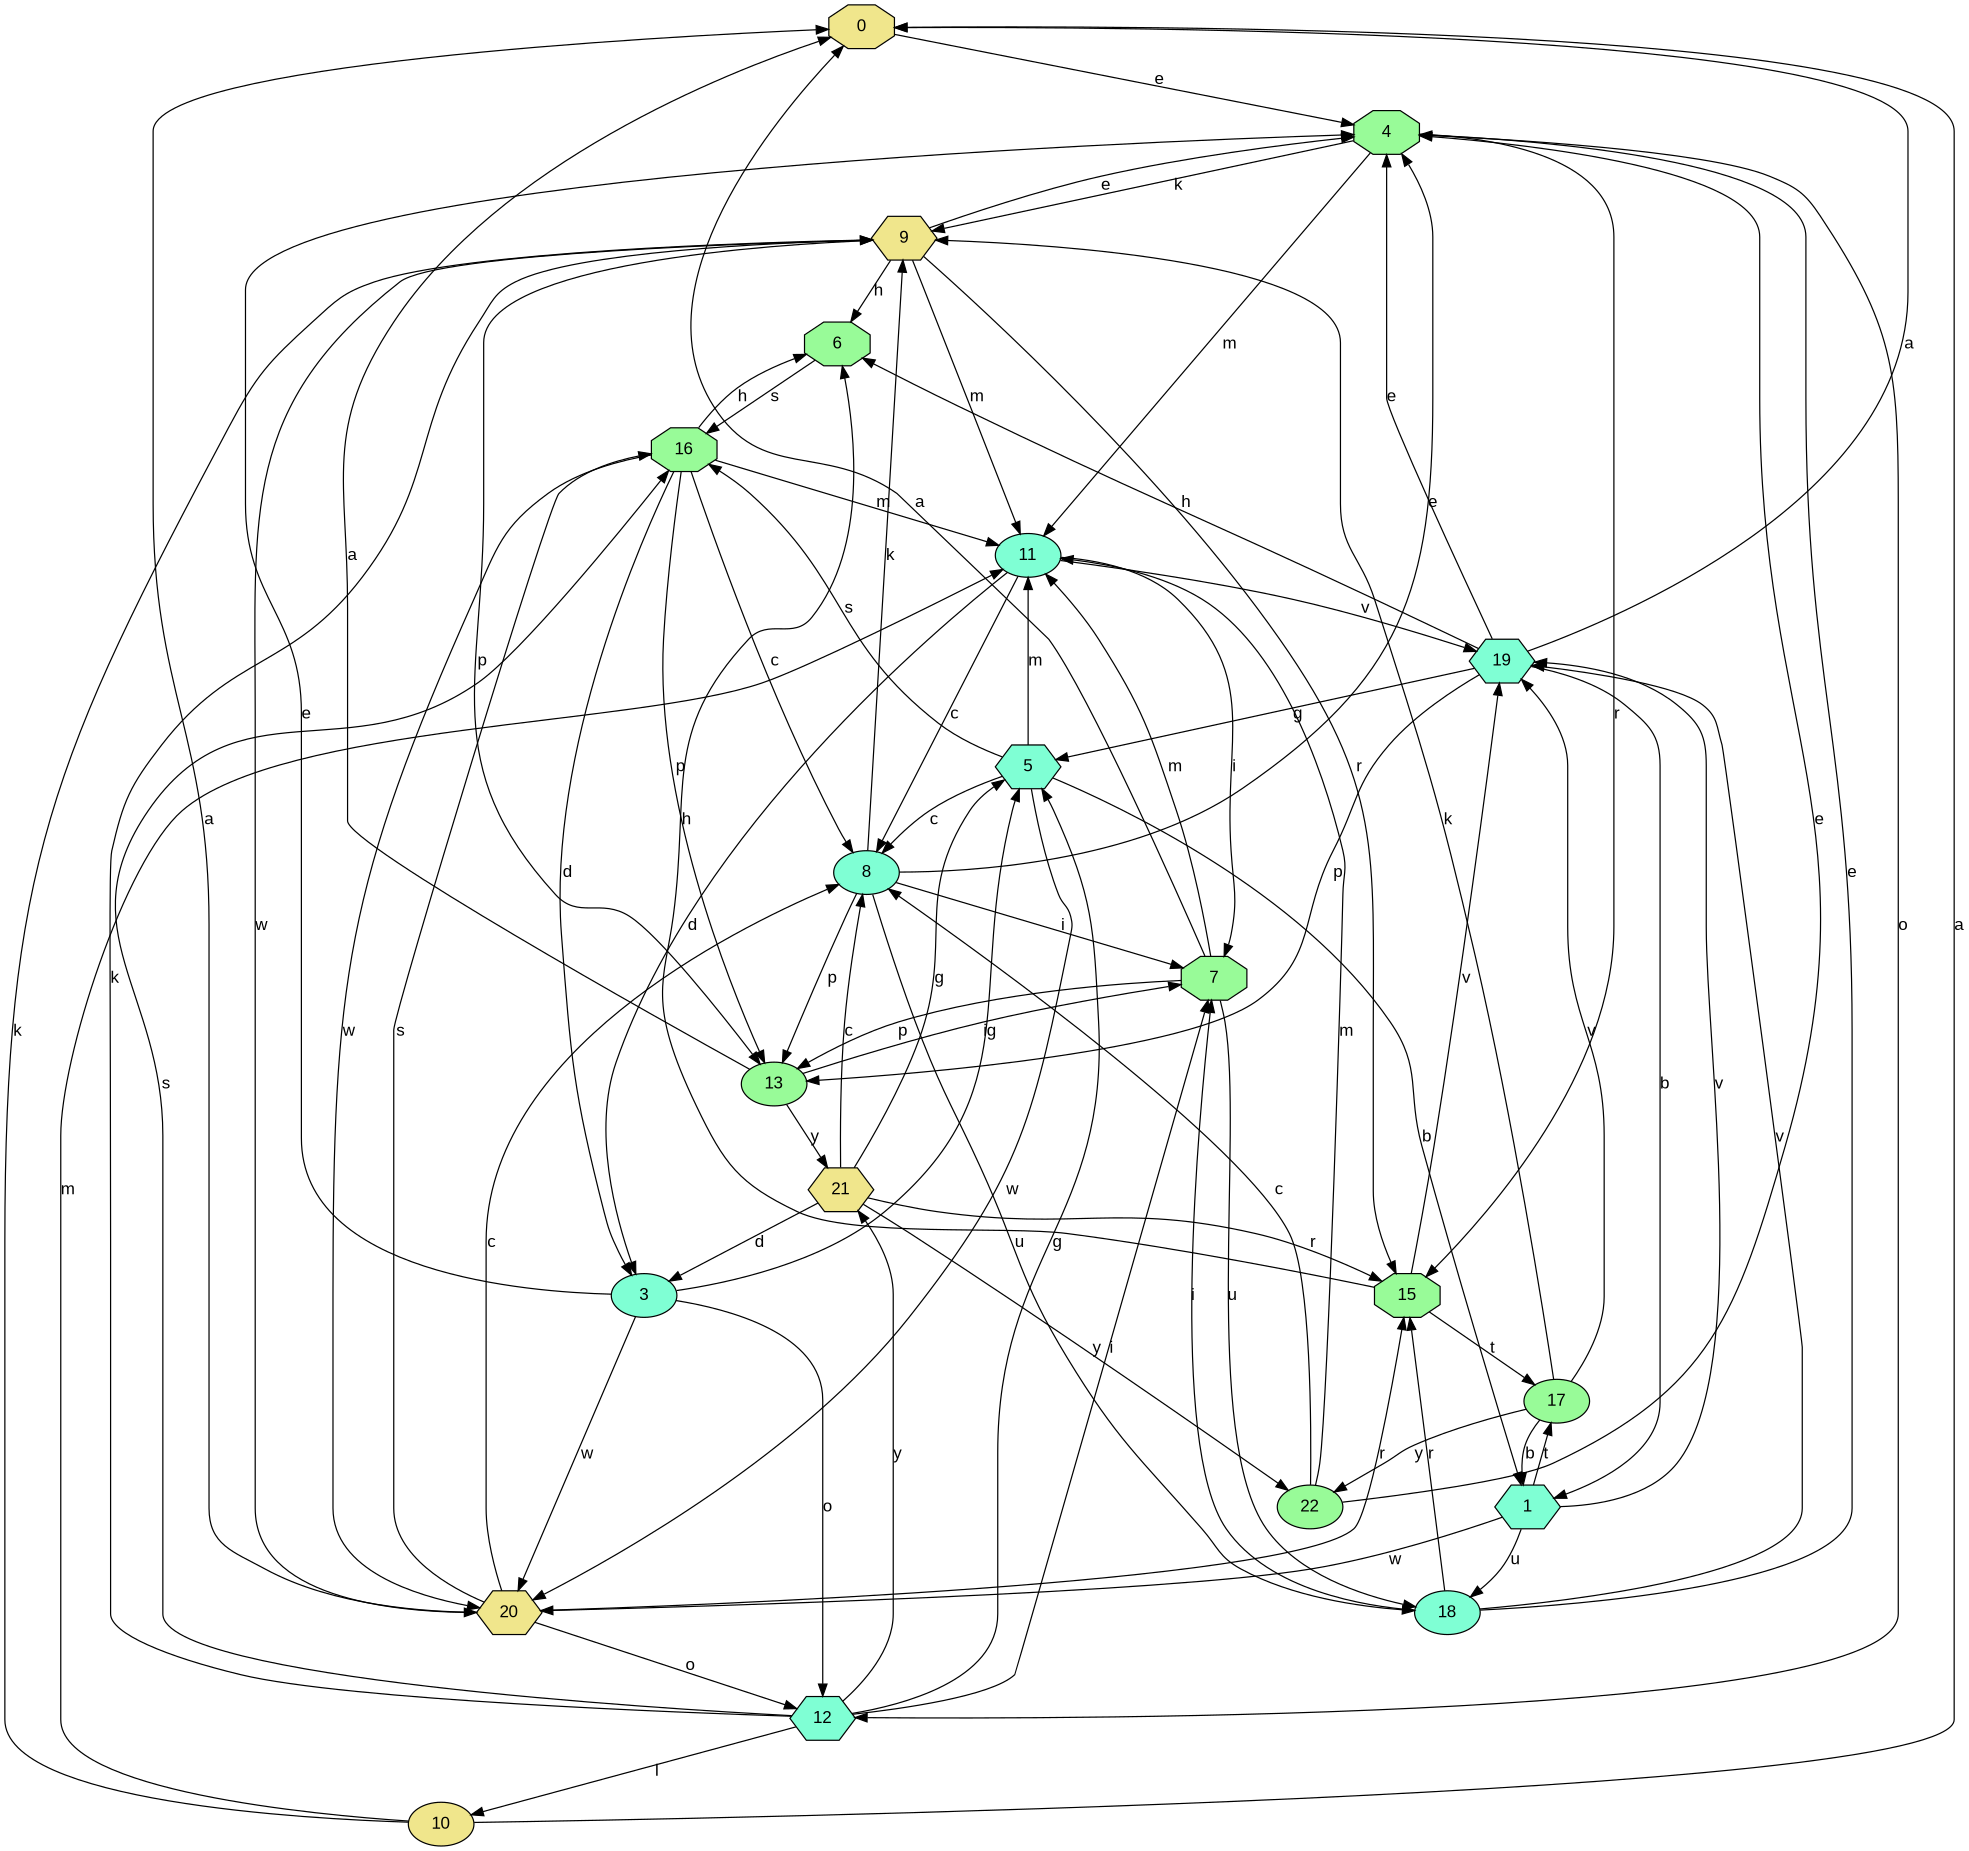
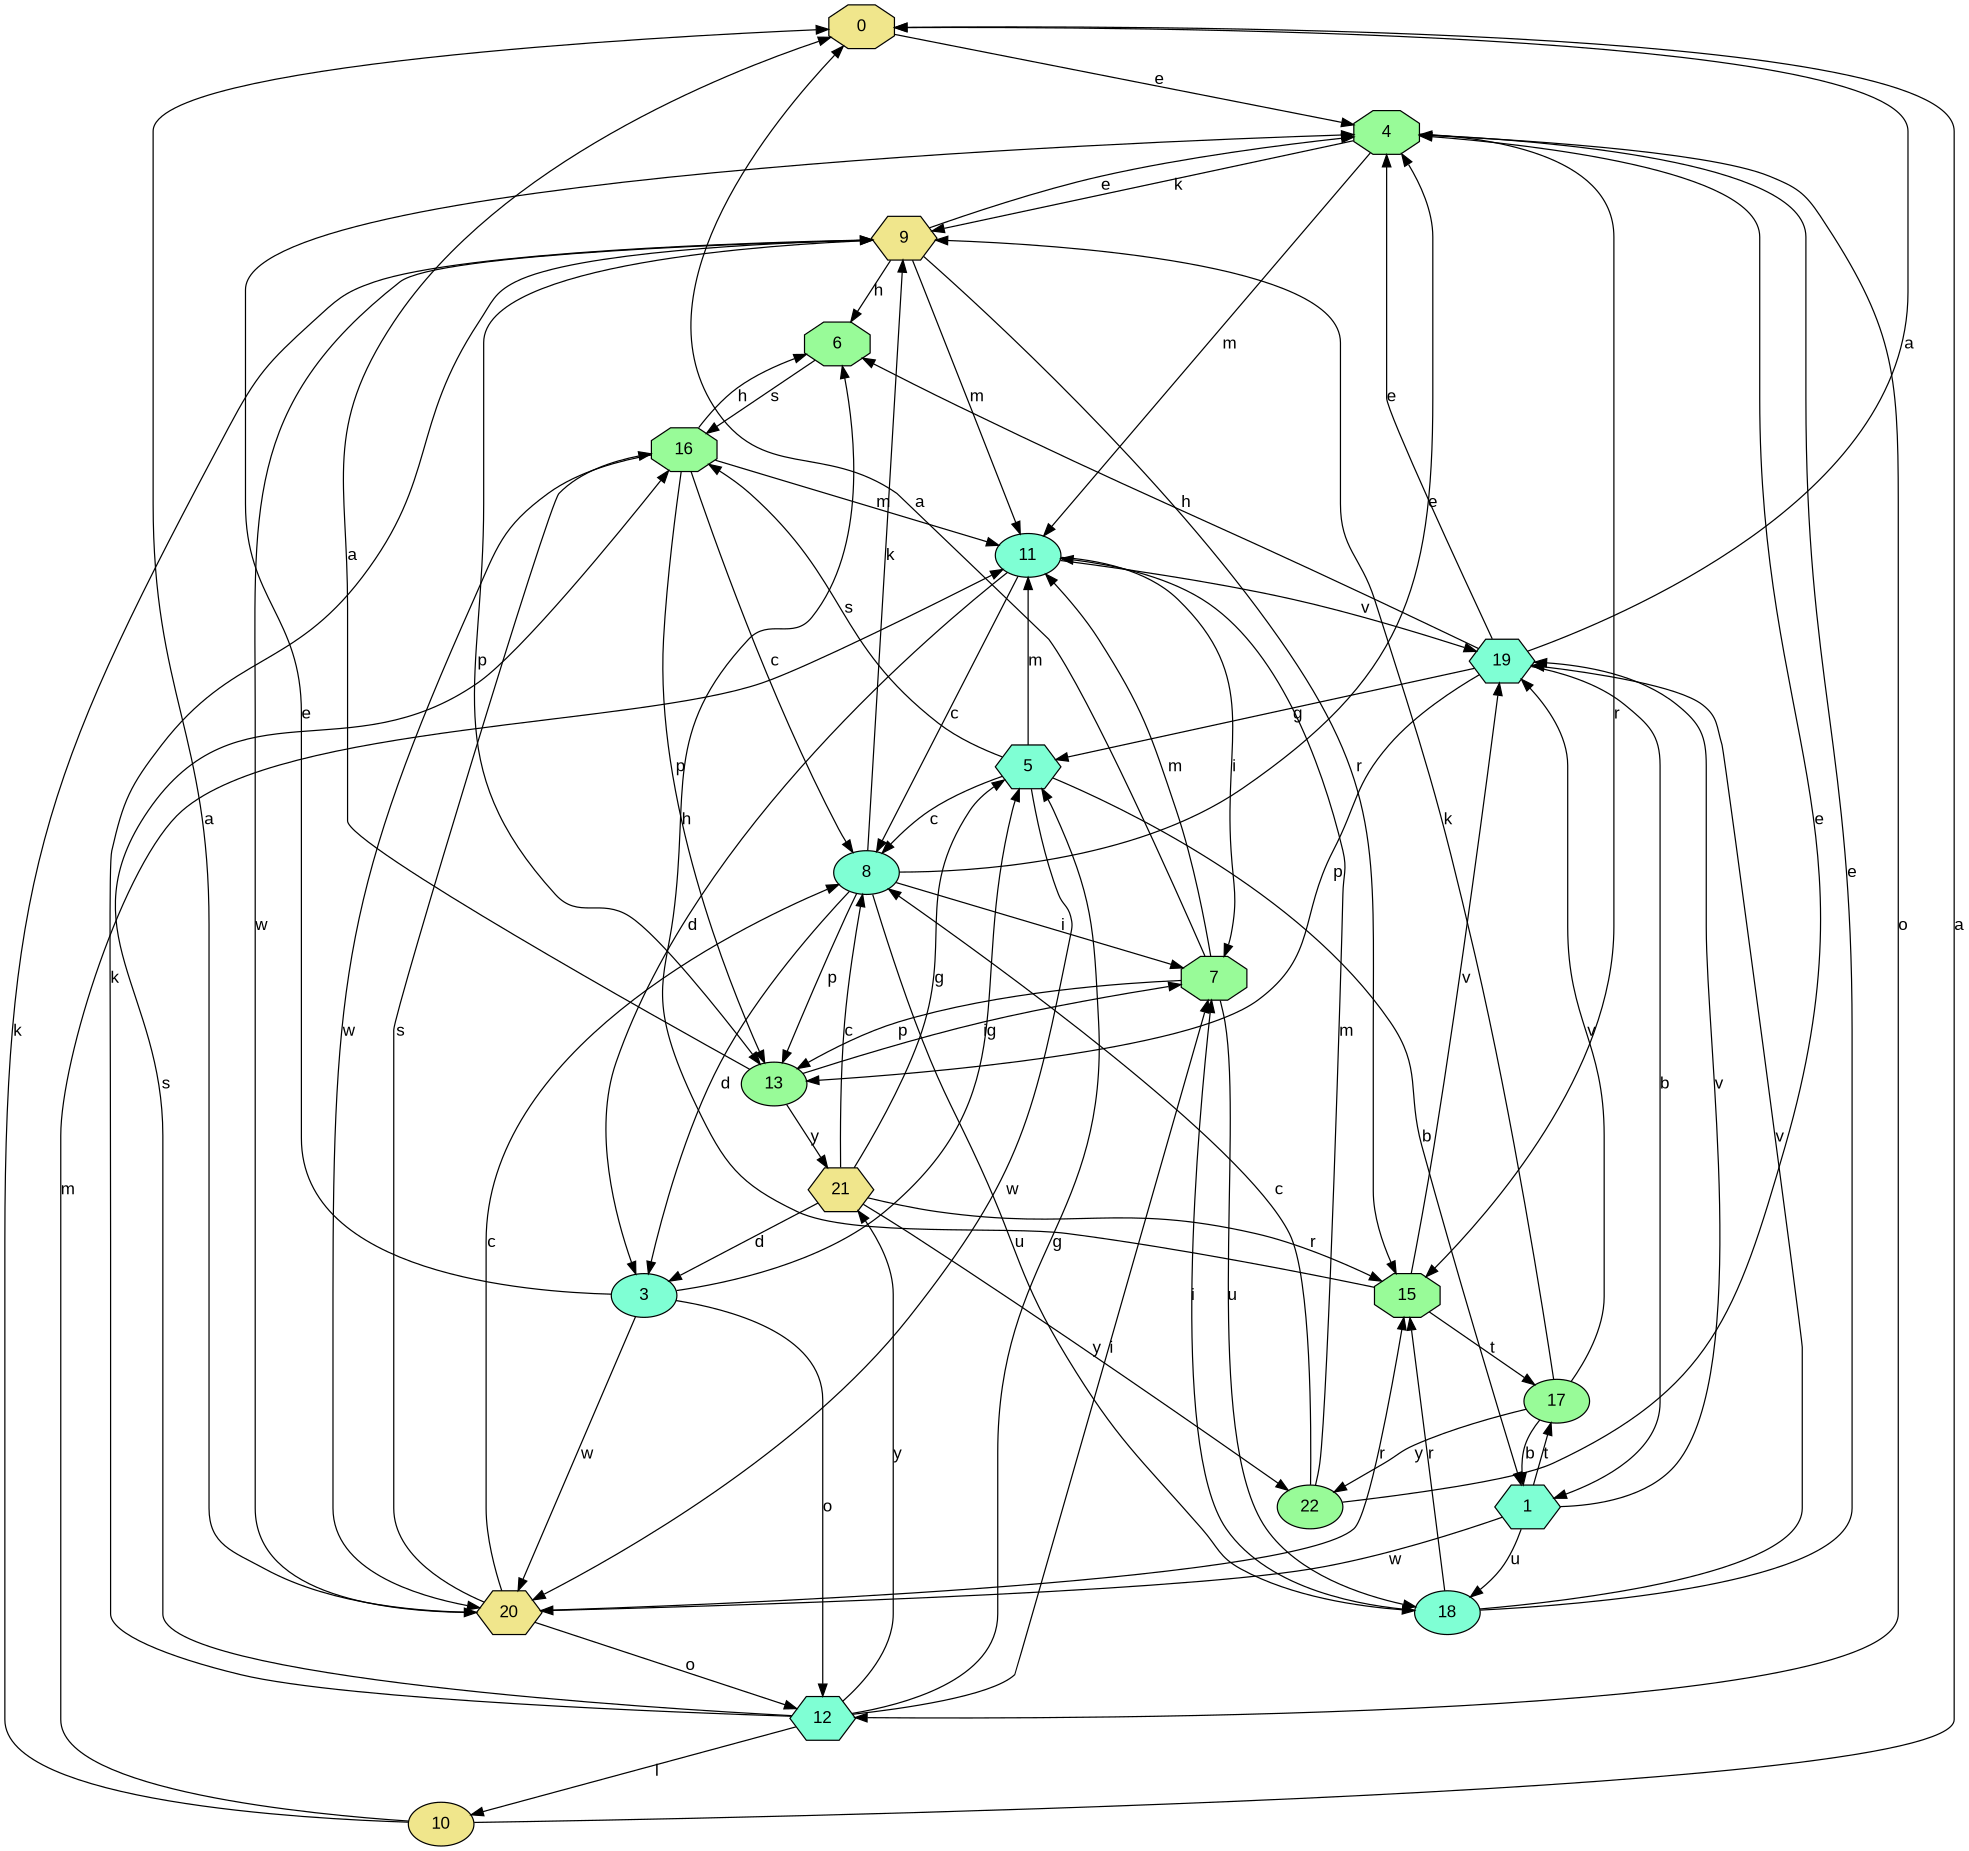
(561, 863) -> (716, 1071)
